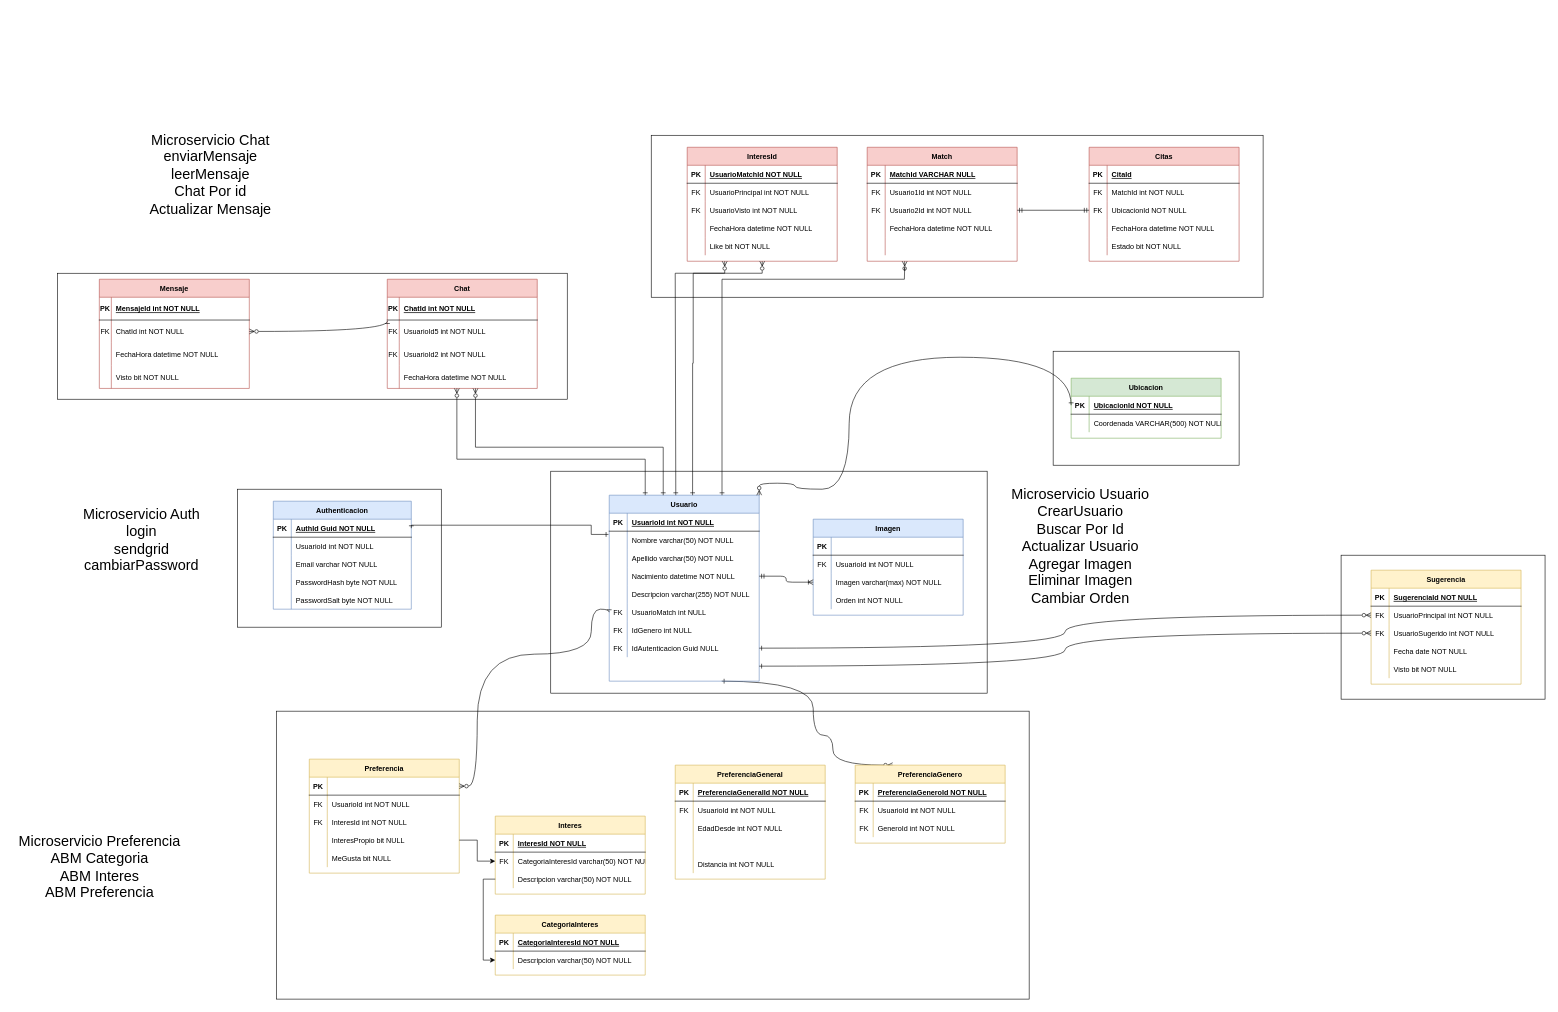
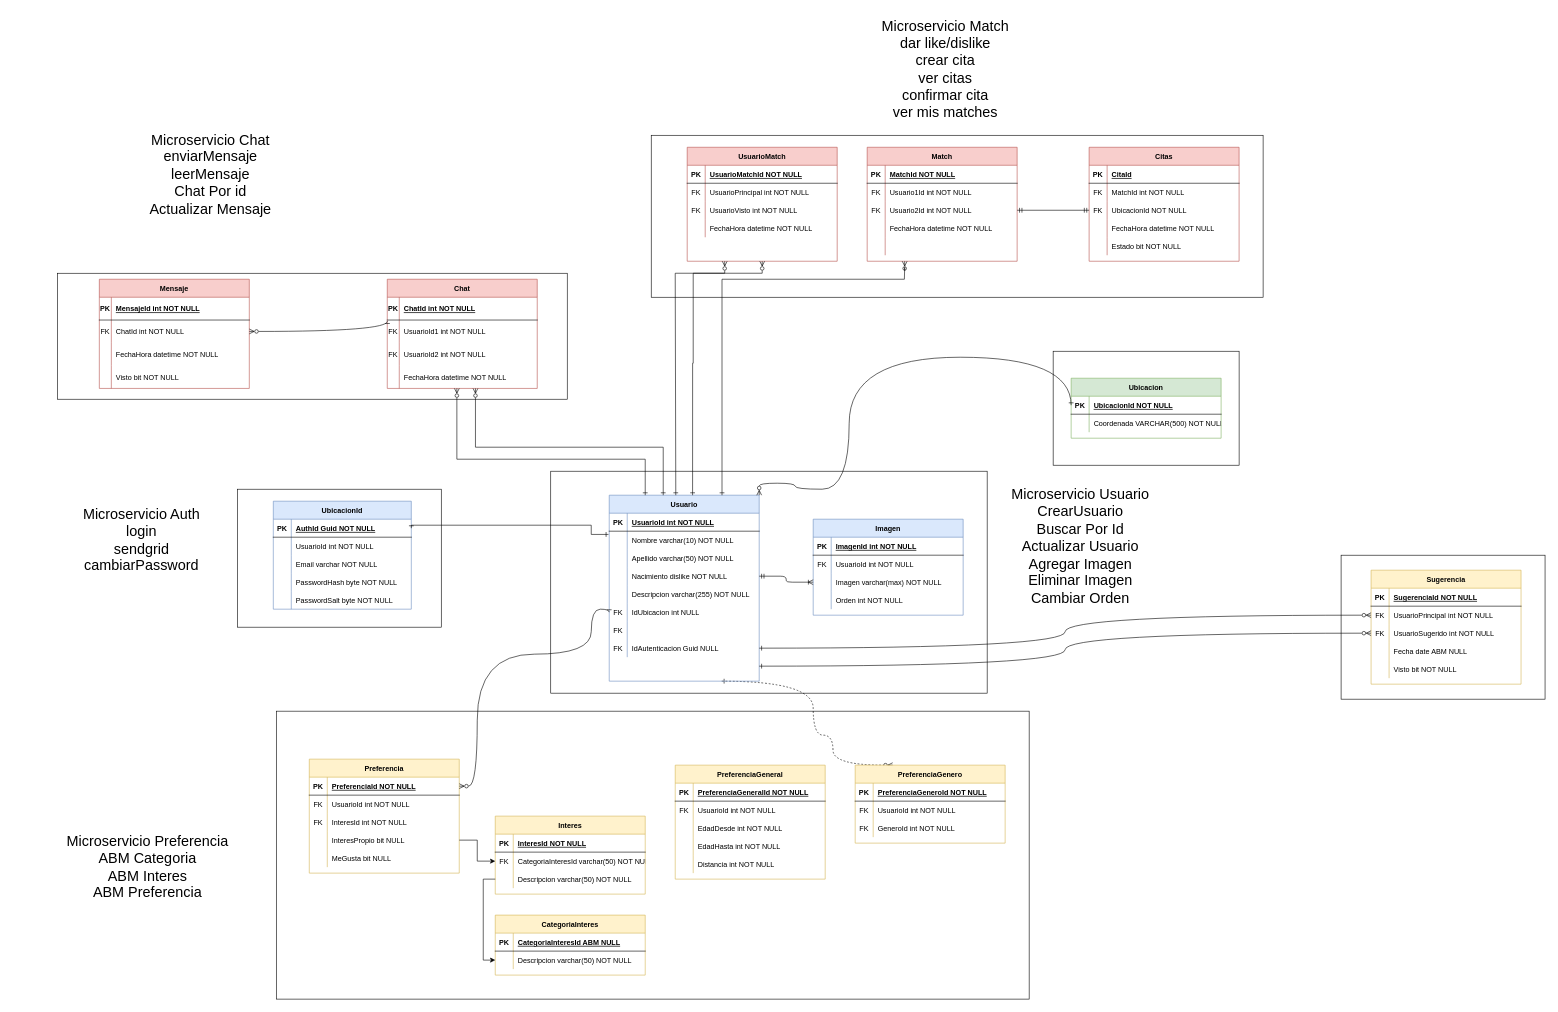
none -> (945, 69)
(762, 157) -> (762, 157)
(928, 175) -> (920, 175)
(771, 246) -> none
(445, 332) -> (445, 332)
(342, 511) -> (342, 511)
(683, 541) -> (683, 541)
none -> (897, 546)
(683, 577) -> (679, 577)
(670, 613) -> (667, 613)
(693, 630) -> none
(1429, 652) -> (1429, 652)
(813, 715) -> (813, 715)
none -> (393, 786)
none -> (759, 846)
(99, 867) -> (147, 867)
(569, 943) -> (569, 943)
